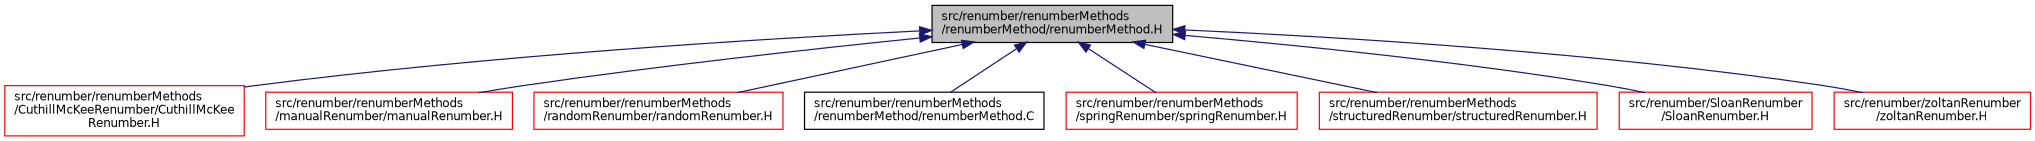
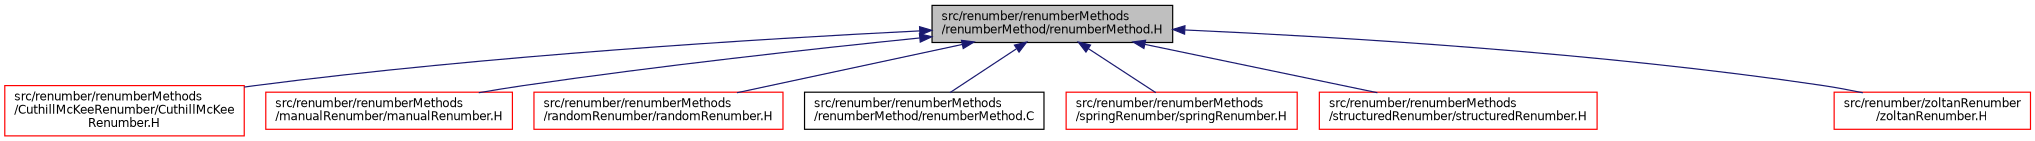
(1716, 111) -> none
